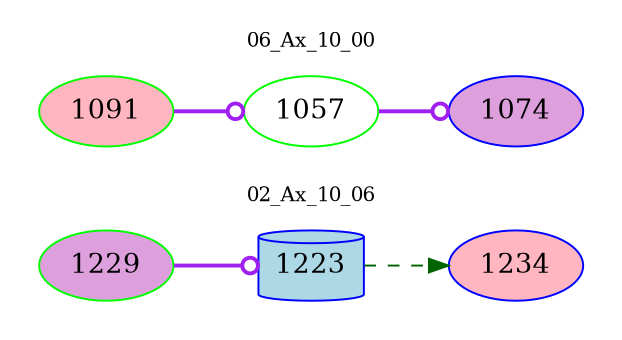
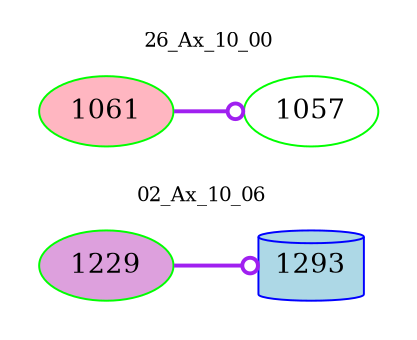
(311, 42) -> (209, 42)
(106, 111) -> (106, 111)
(516, 111) -> none
(311, 266) -> (311, 266)
(516, 266) -> none
